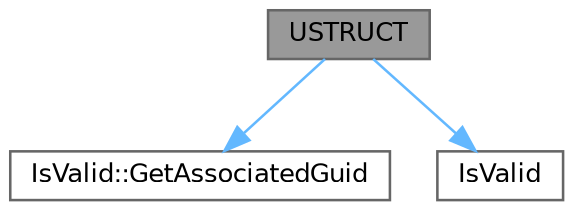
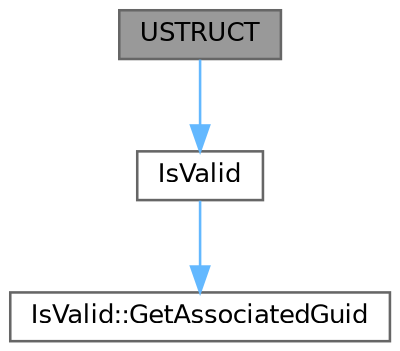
(284, 96) -> (200, 234)
